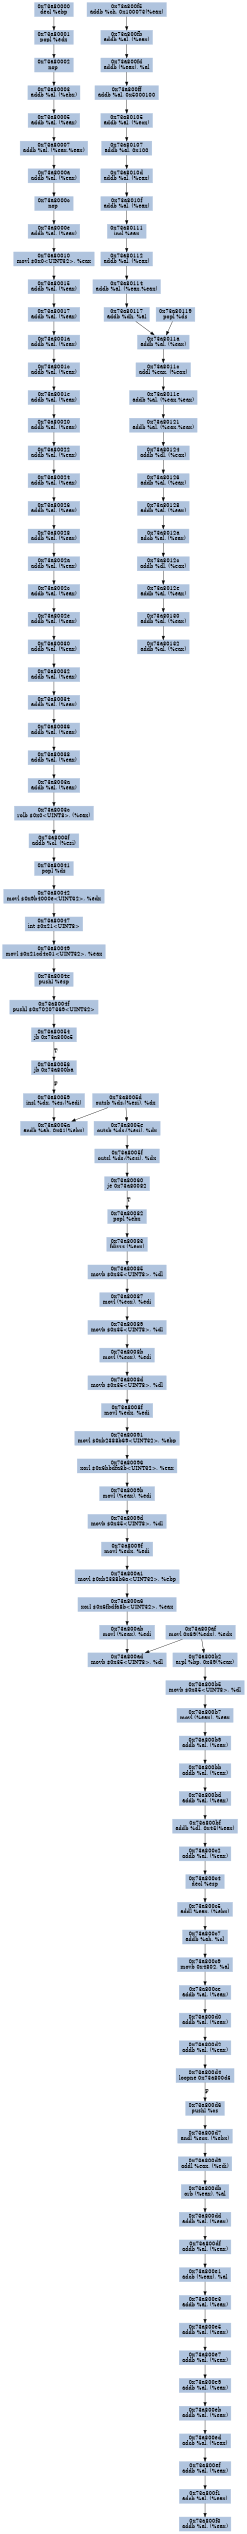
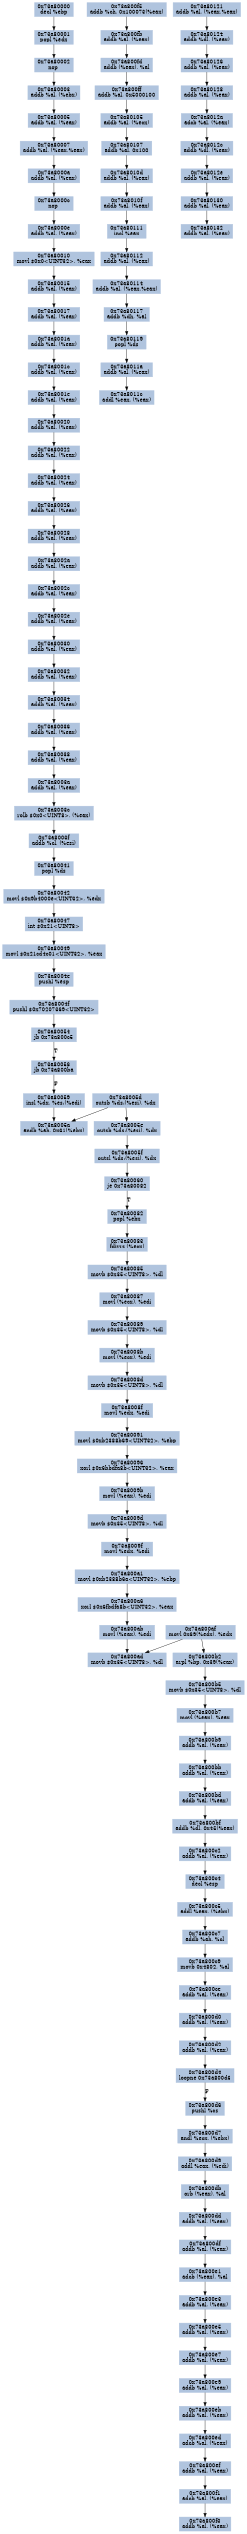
(143, 327) -> (127, 326)
(163, 398) -> none
